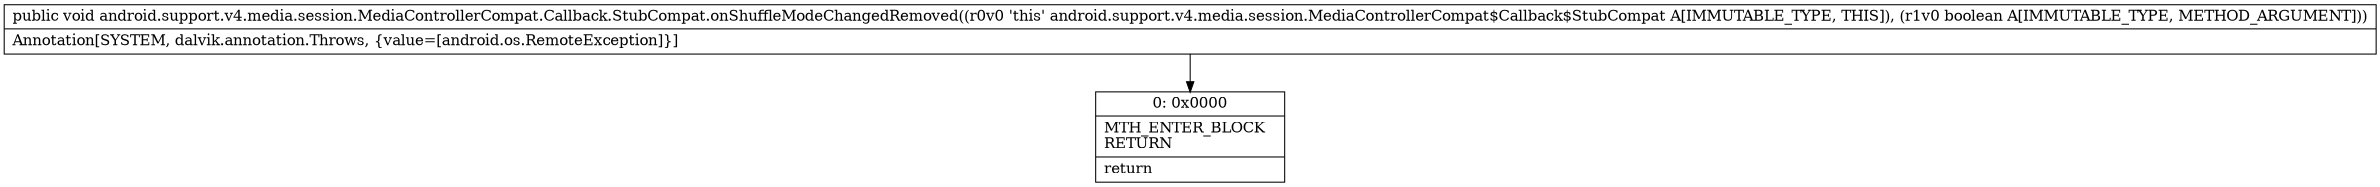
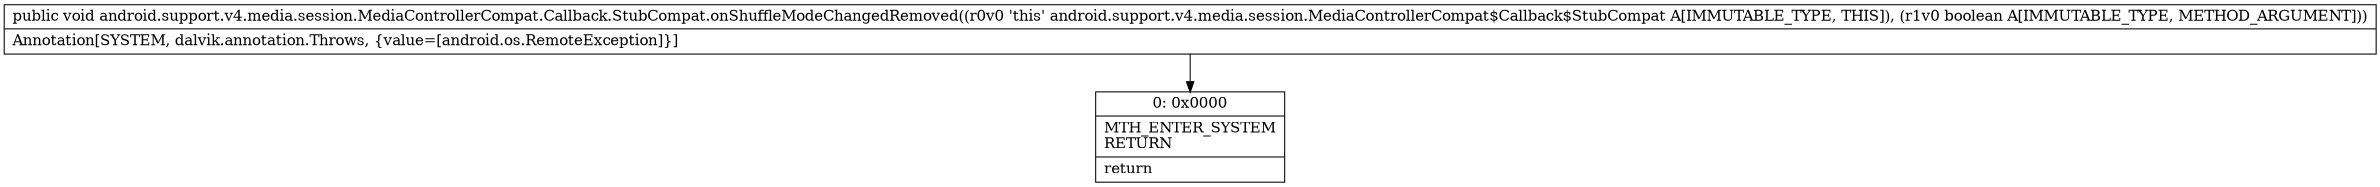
(1185, 128) -> (1190, 128)
